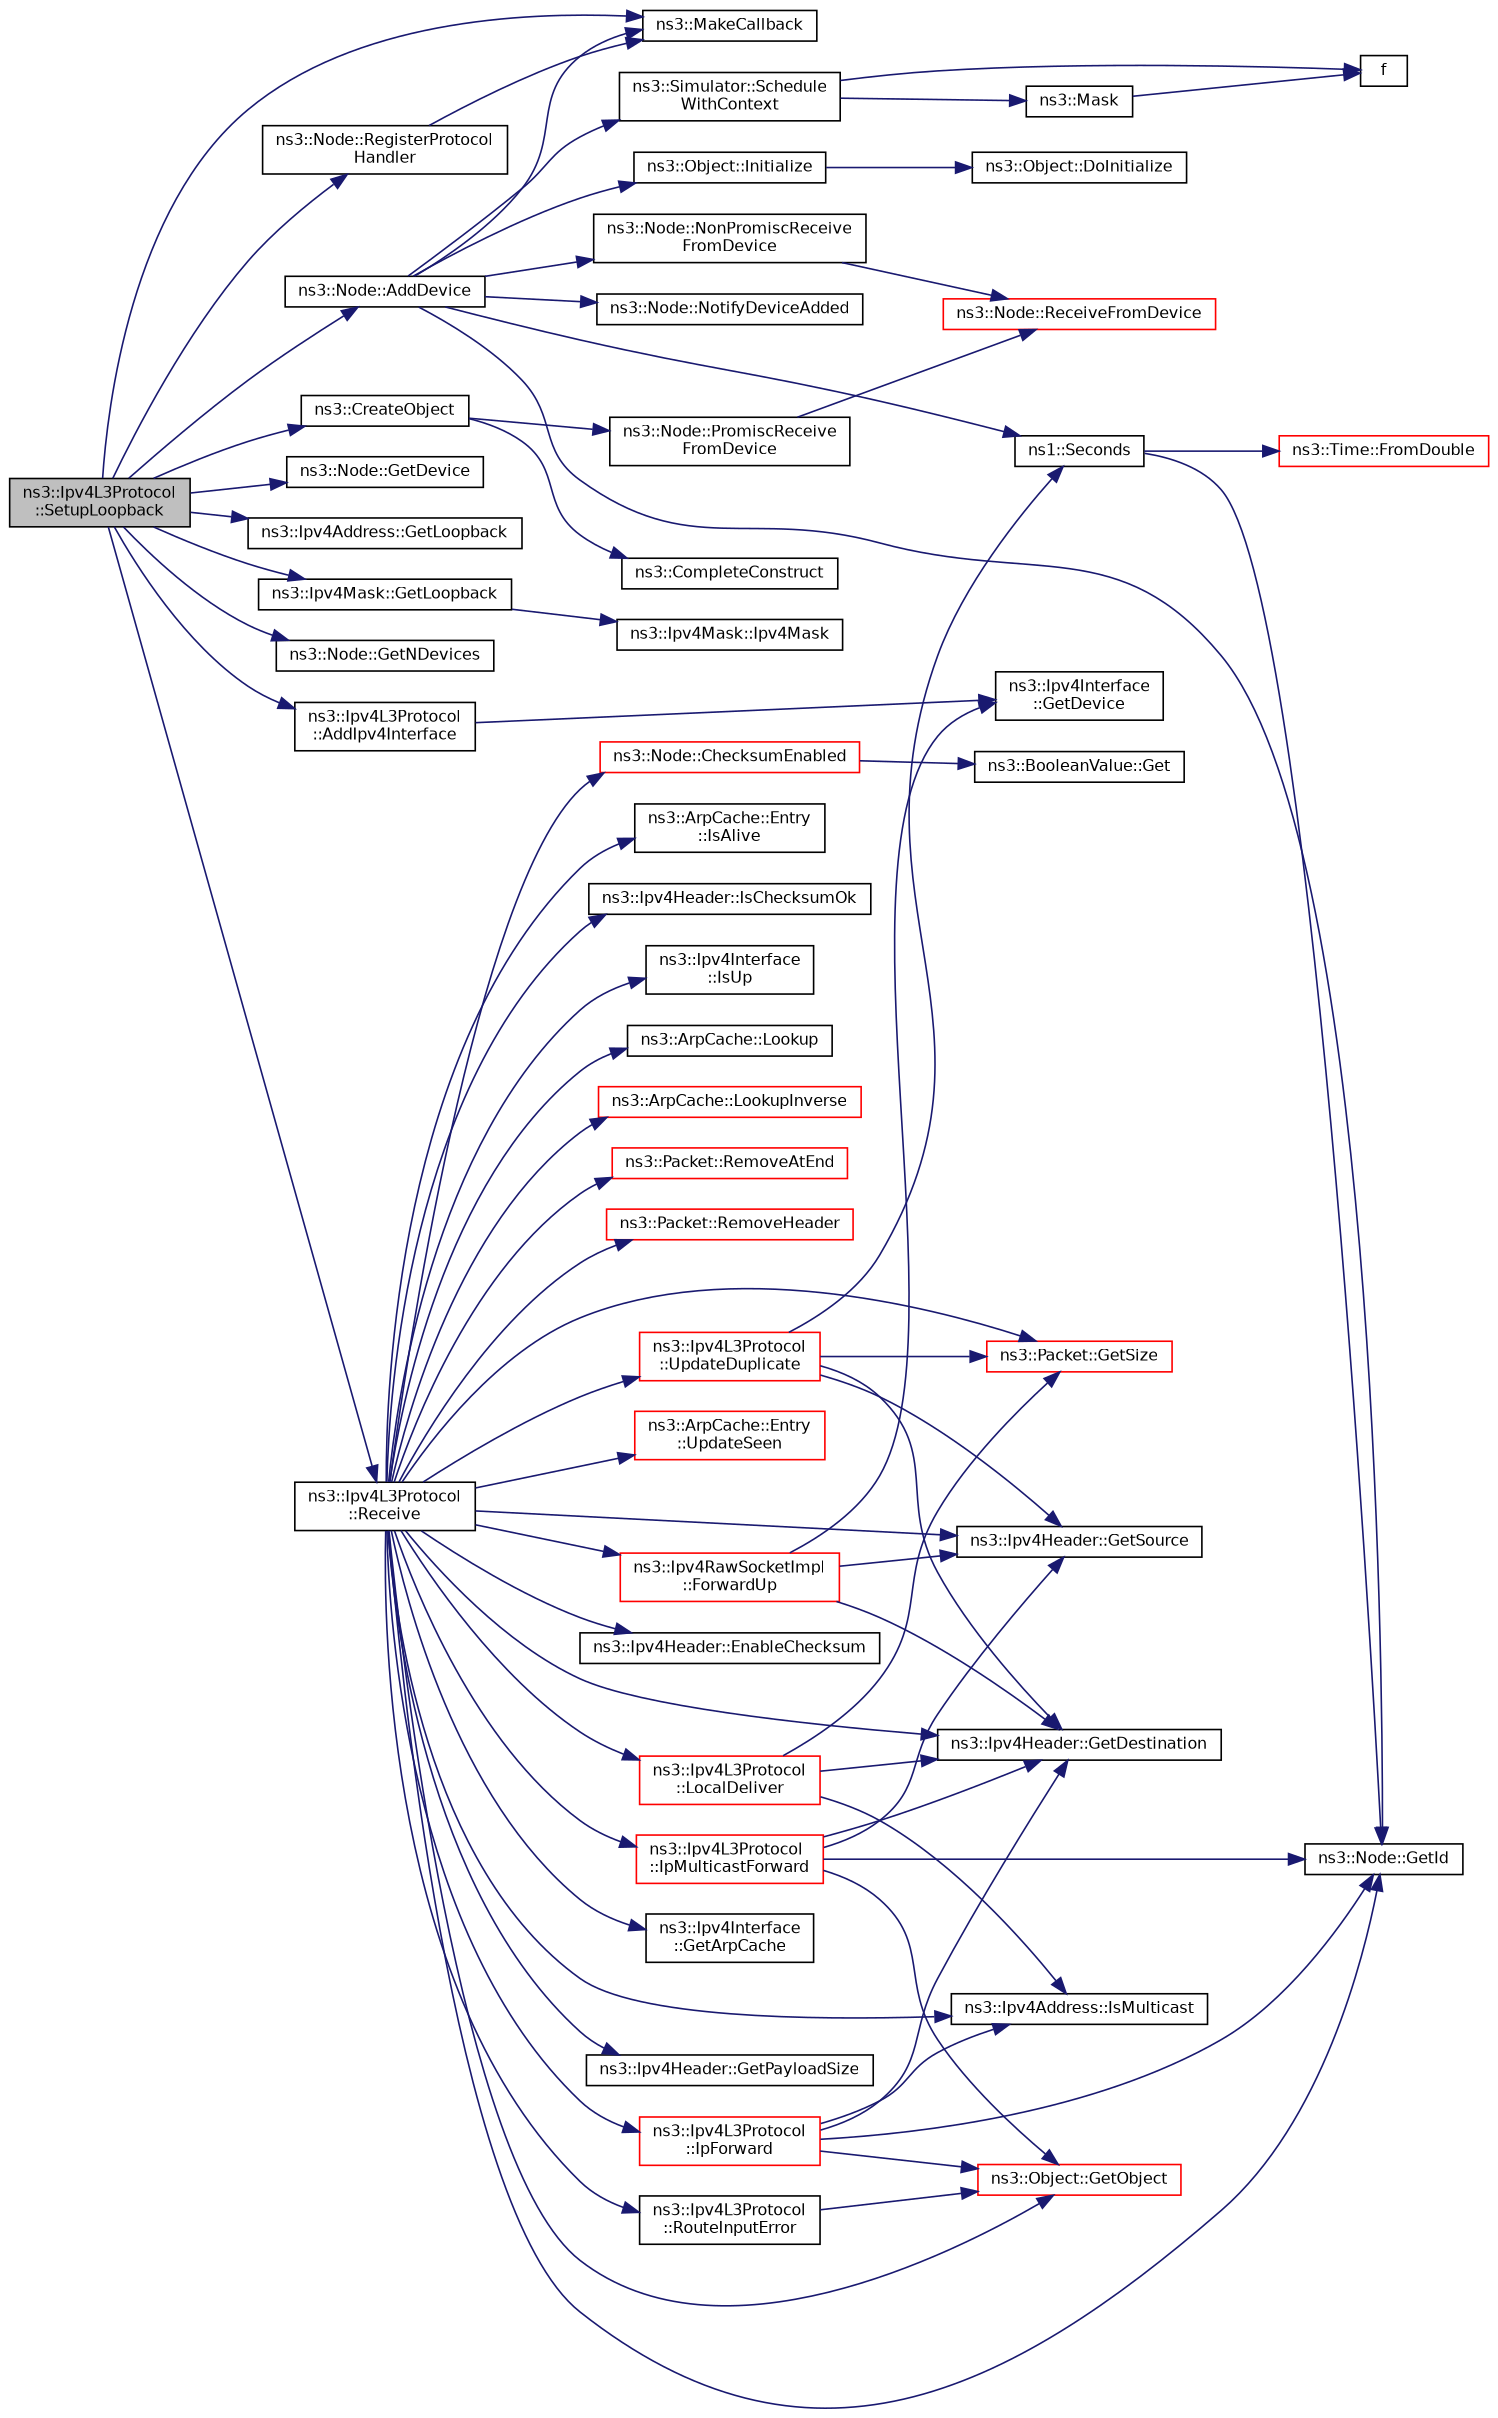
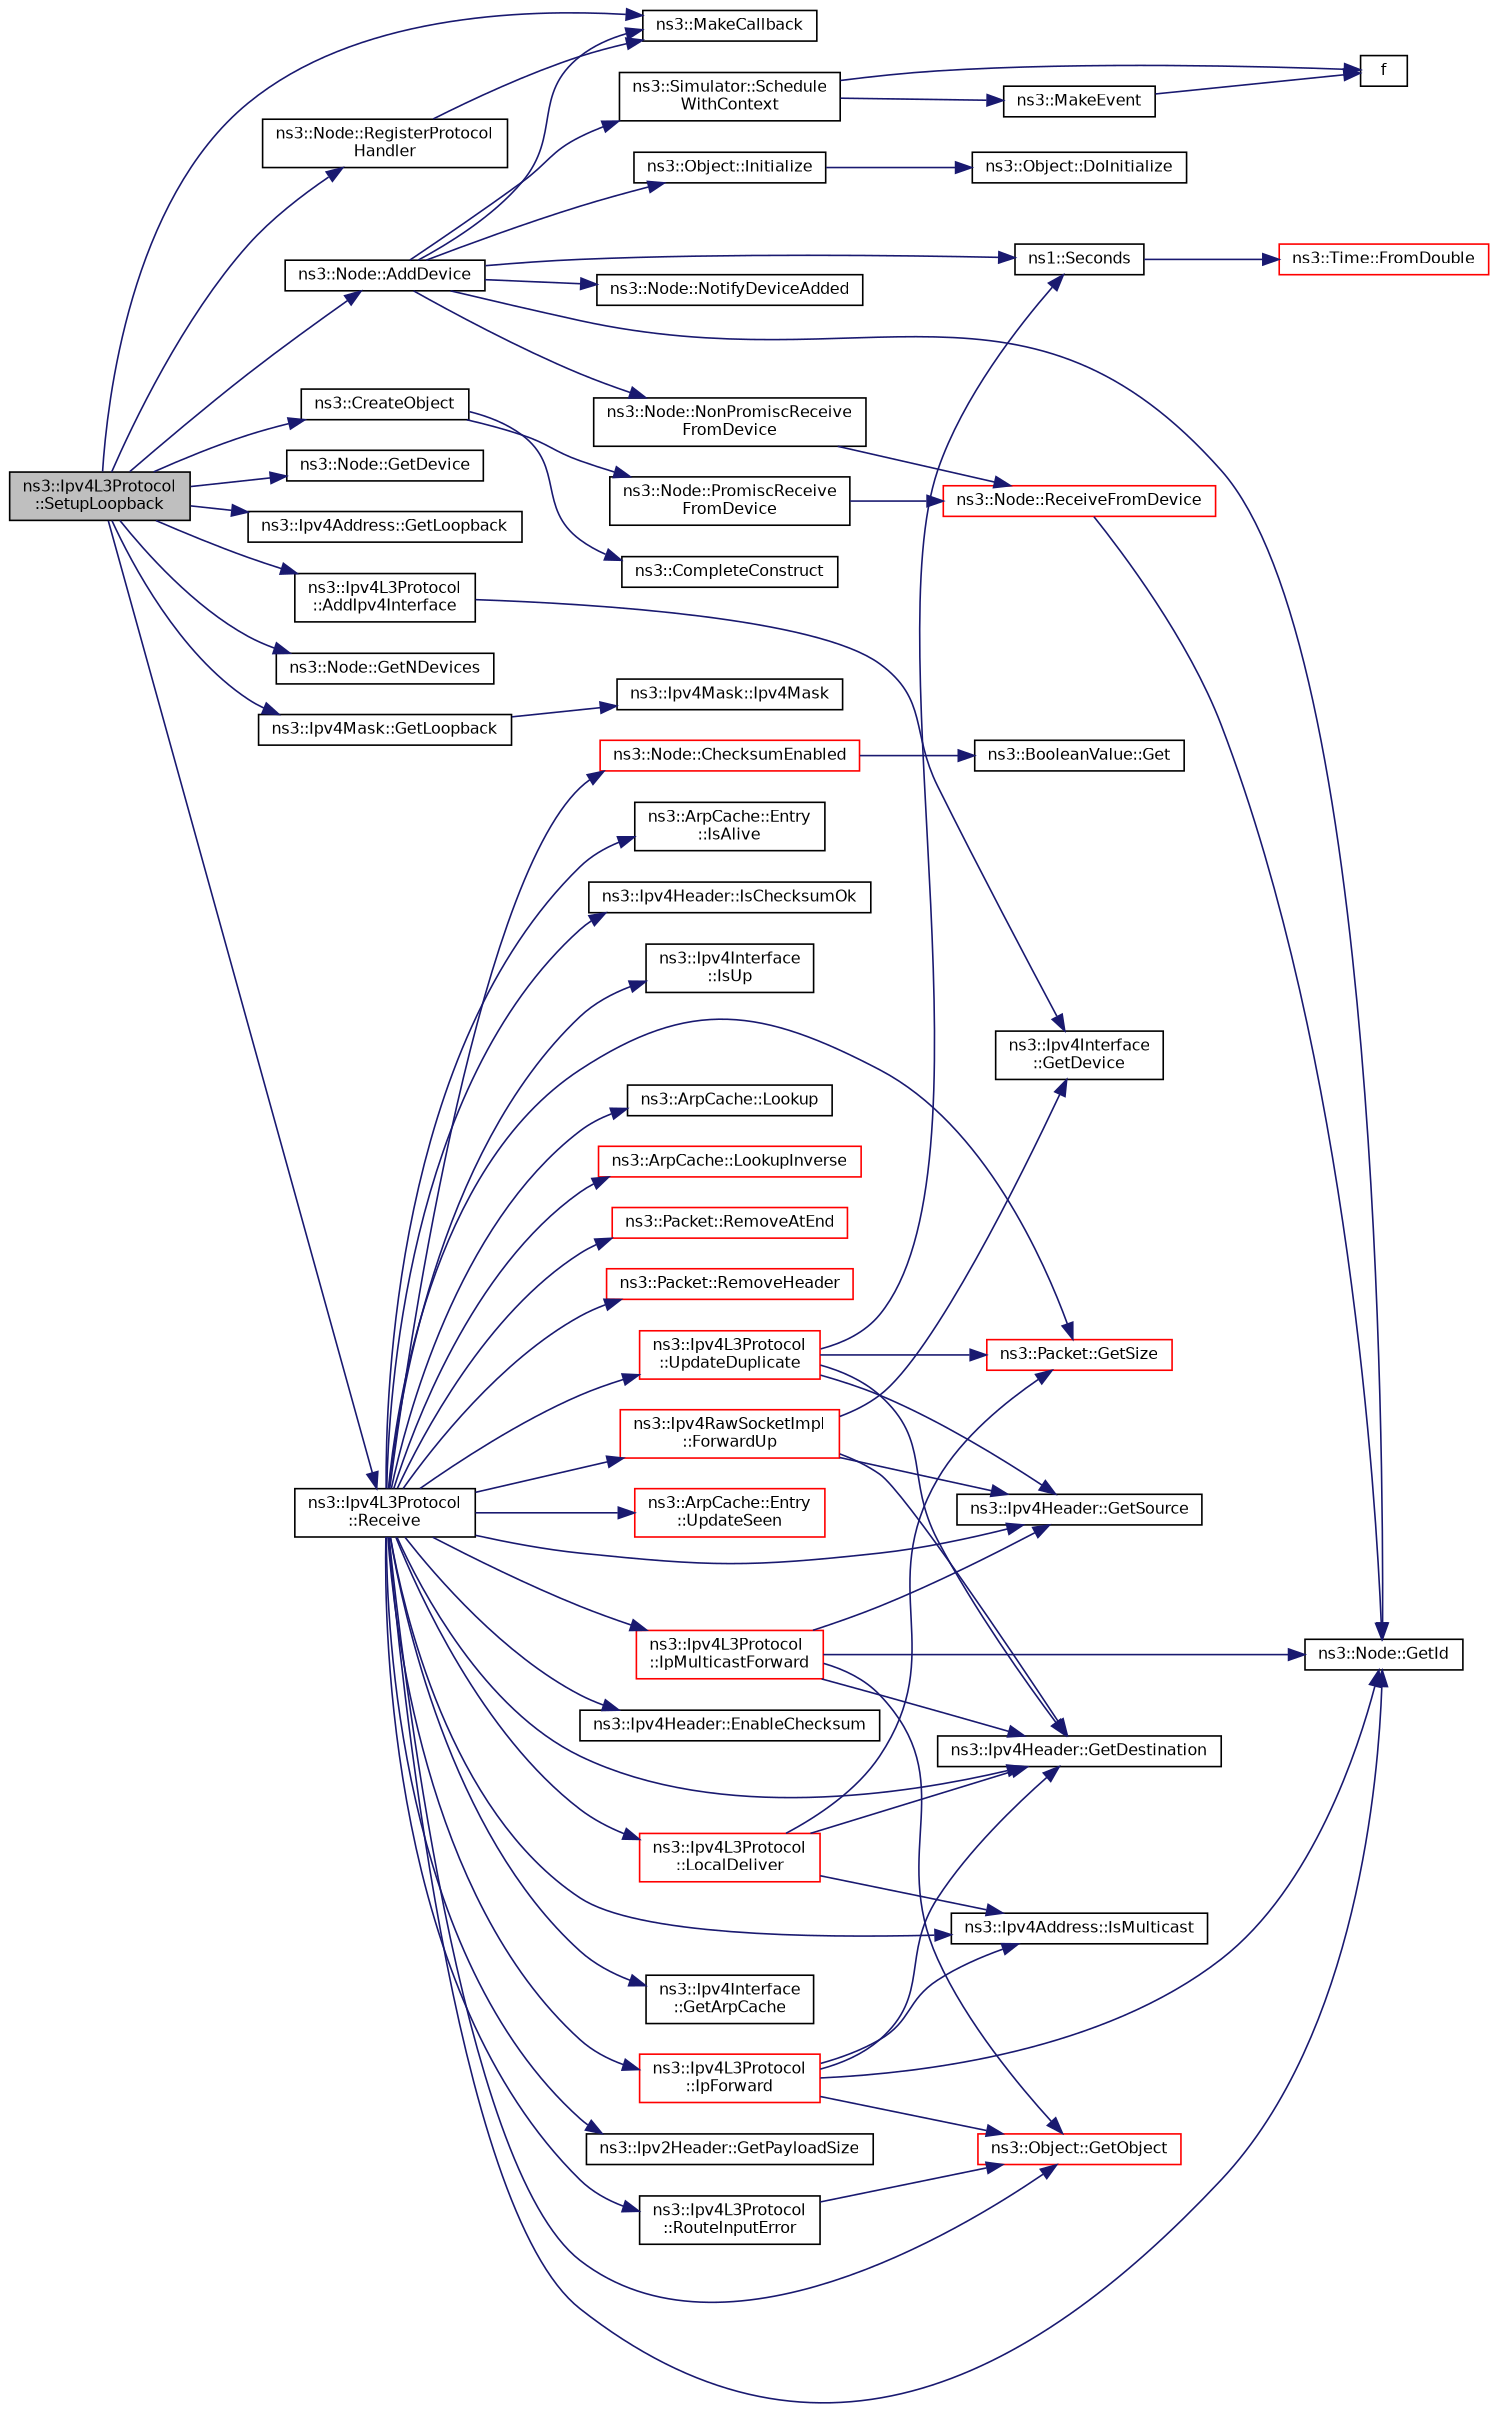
(1079, 102) -> (1079, 102)
(1329, 1110) -> (1311, 1047)
(730, 2070) -> (730, 2149)
